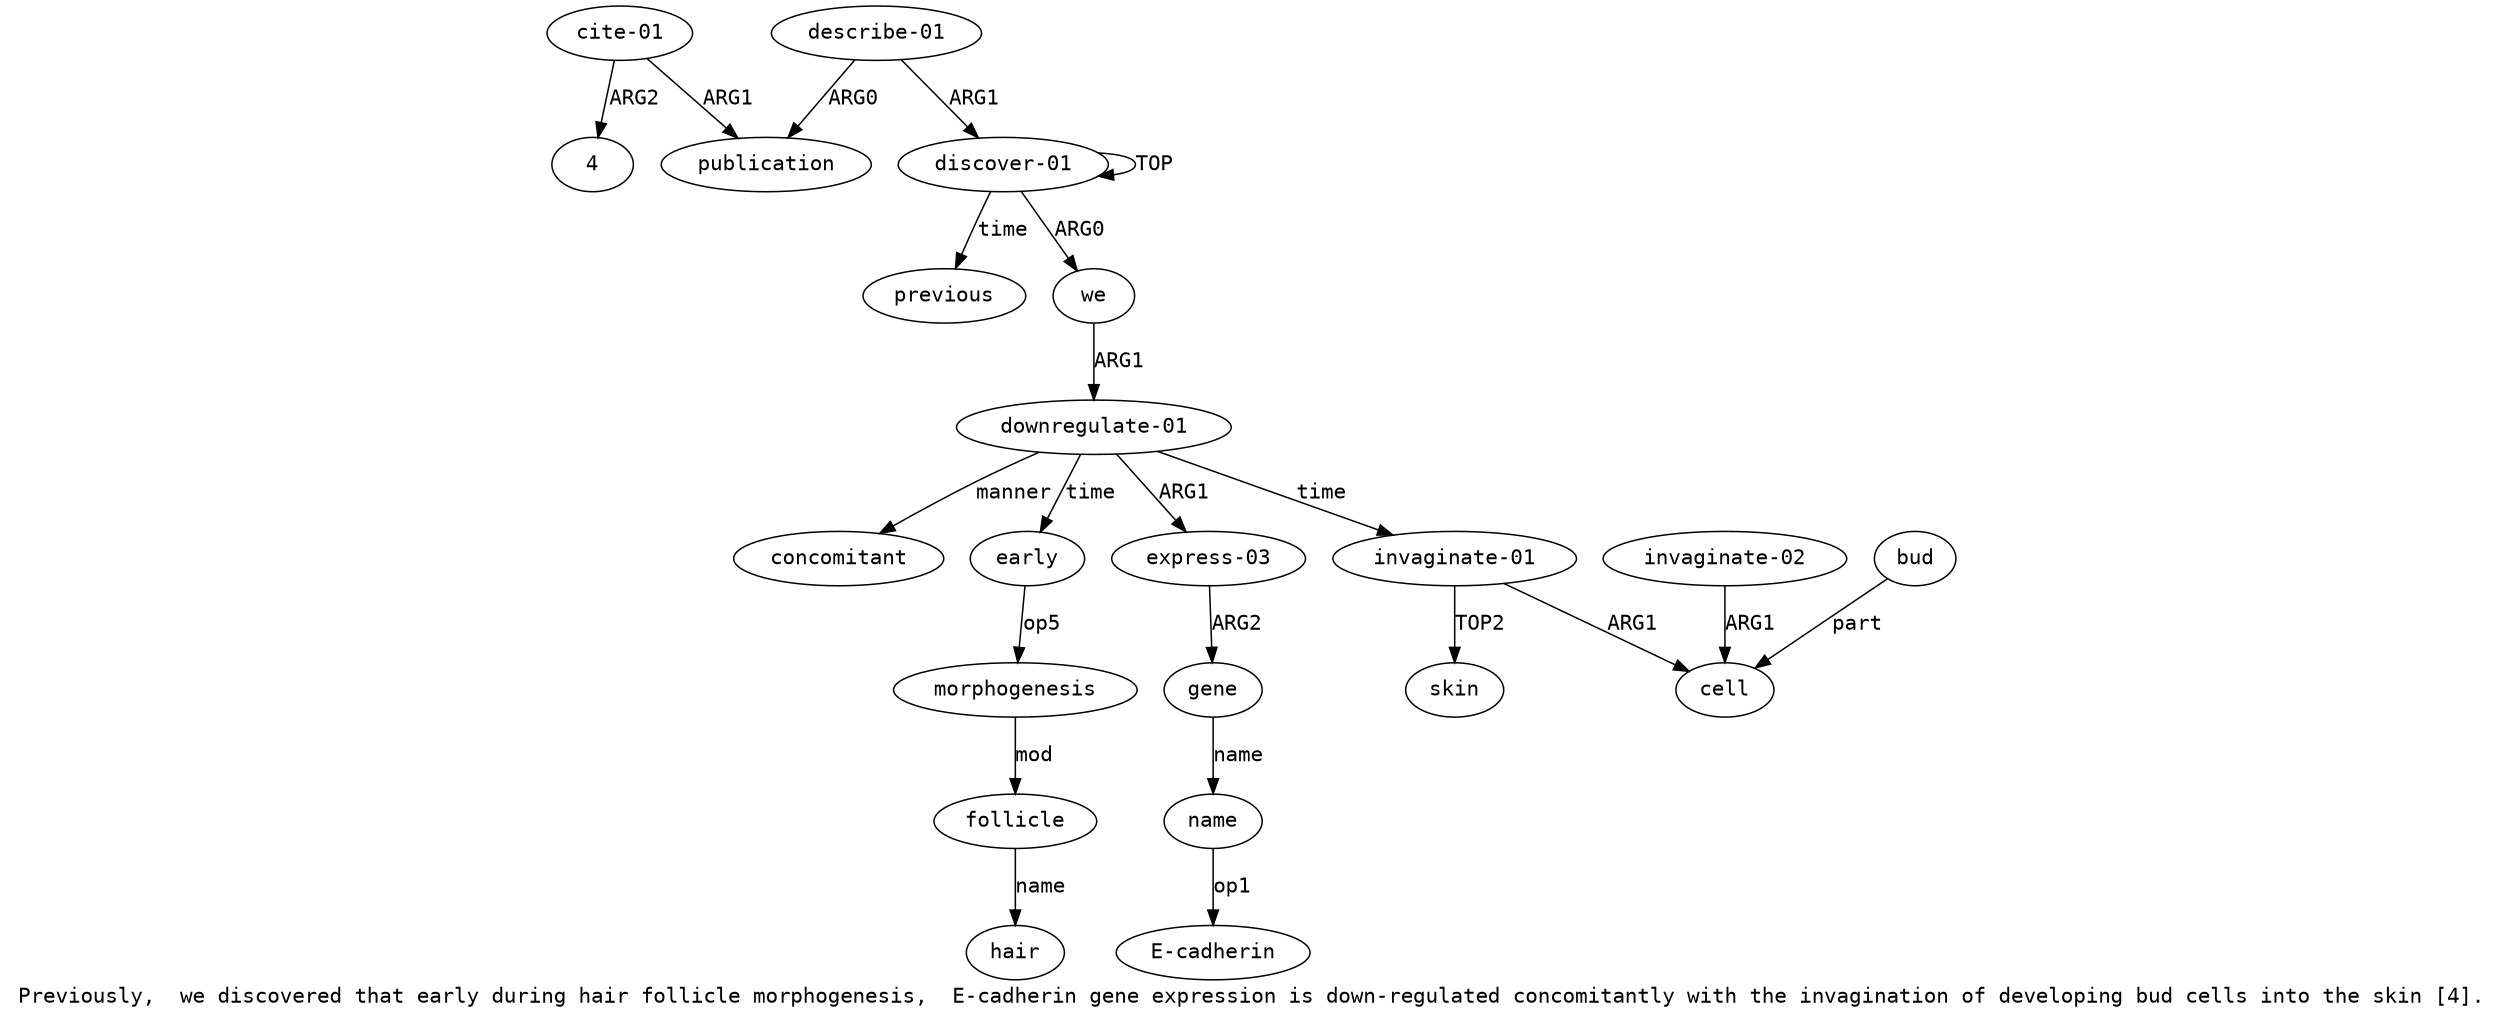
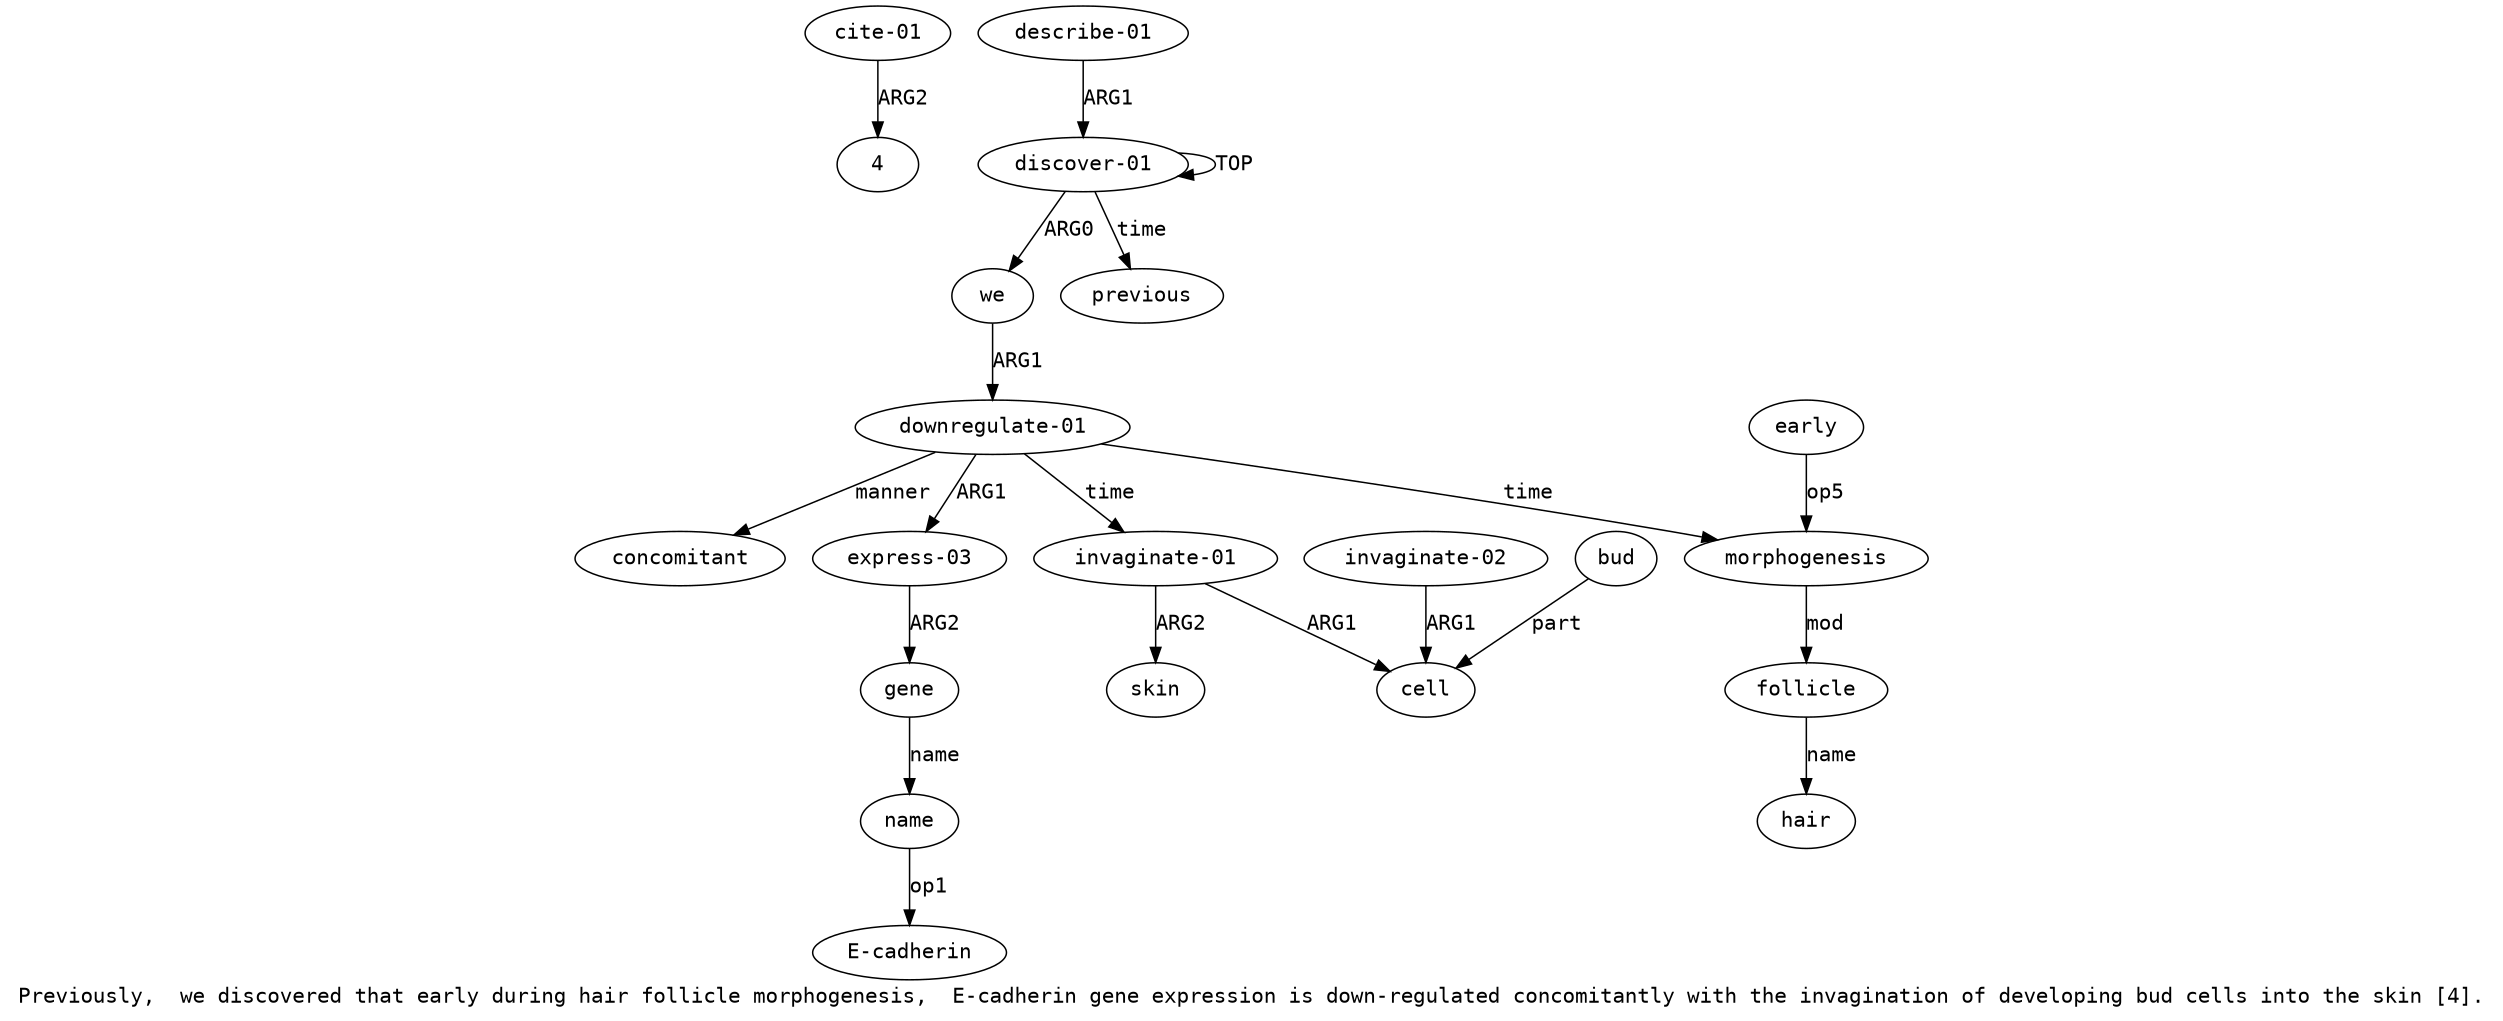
(766, 165) -> none
(1064, 487) -> (1402, 488)
(1480, 624) -> (1181, 624)
